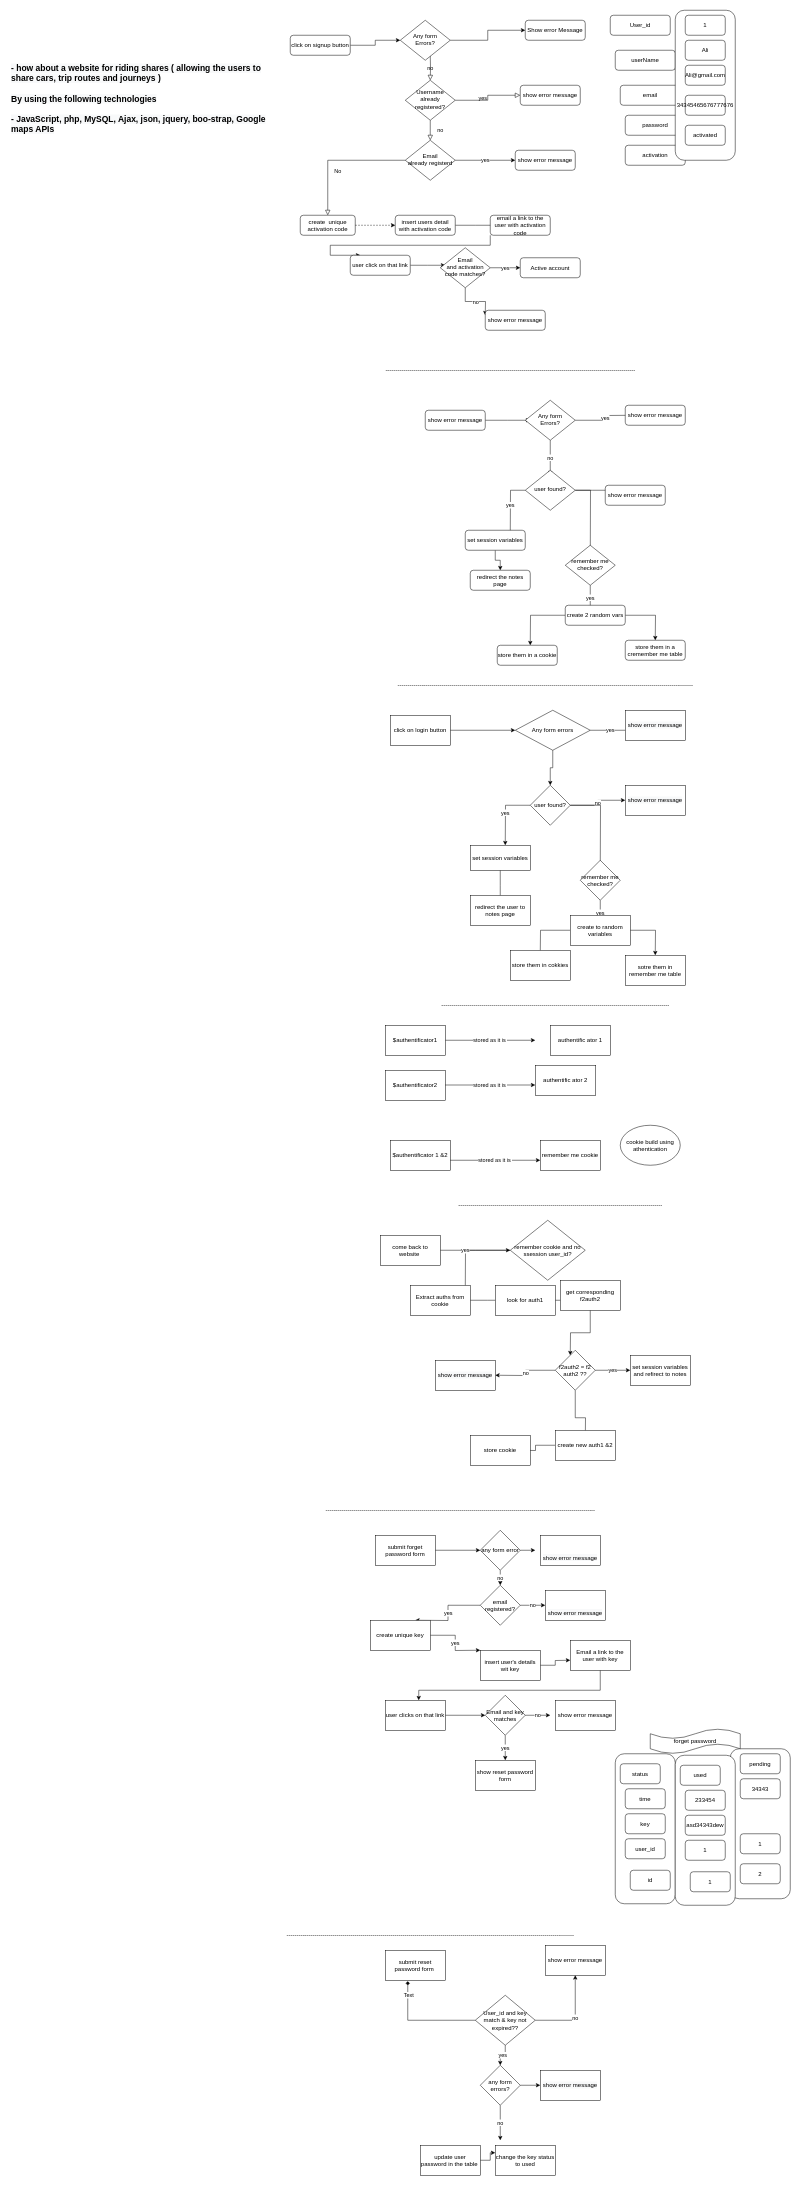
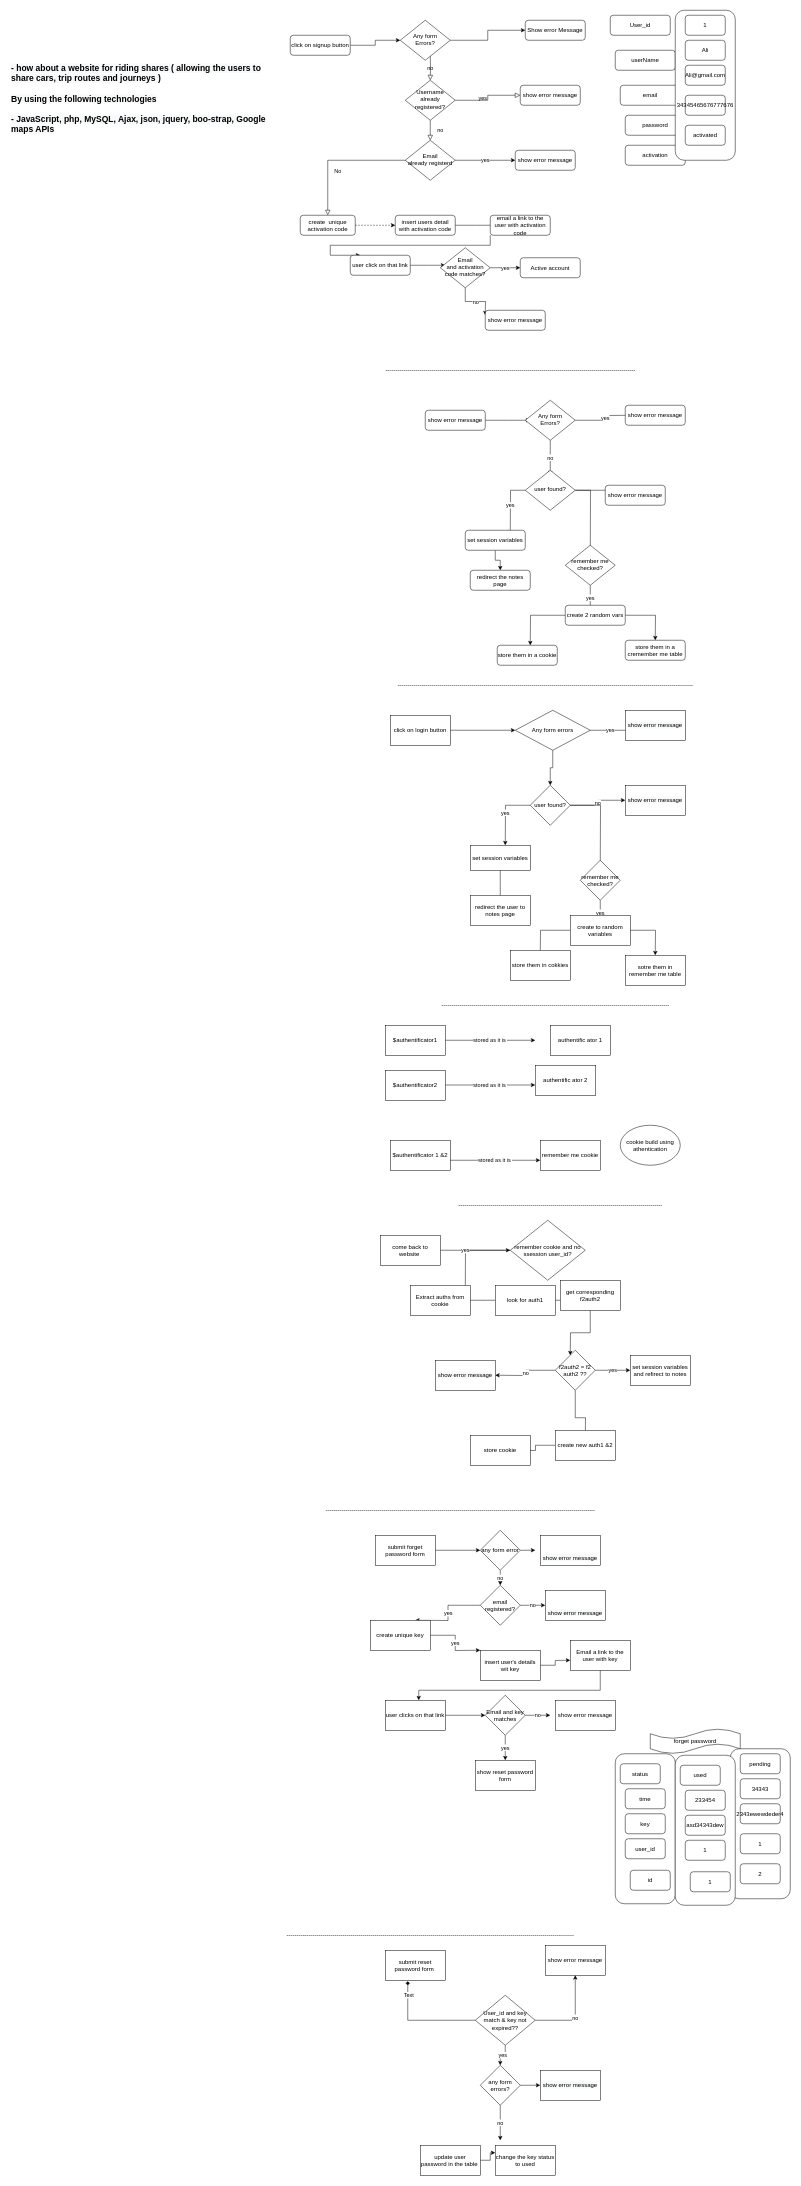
none -> (760, 1814)
